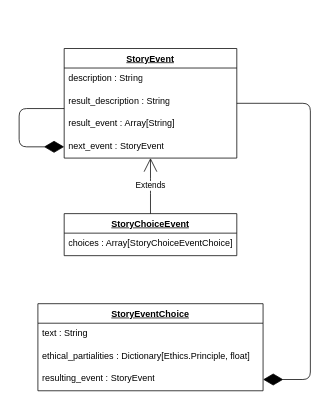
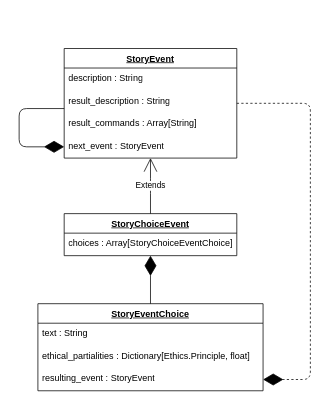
(133, 124) -> (141, 124)
(310, 218) -> (310, 218)
none -> (150, 289)
